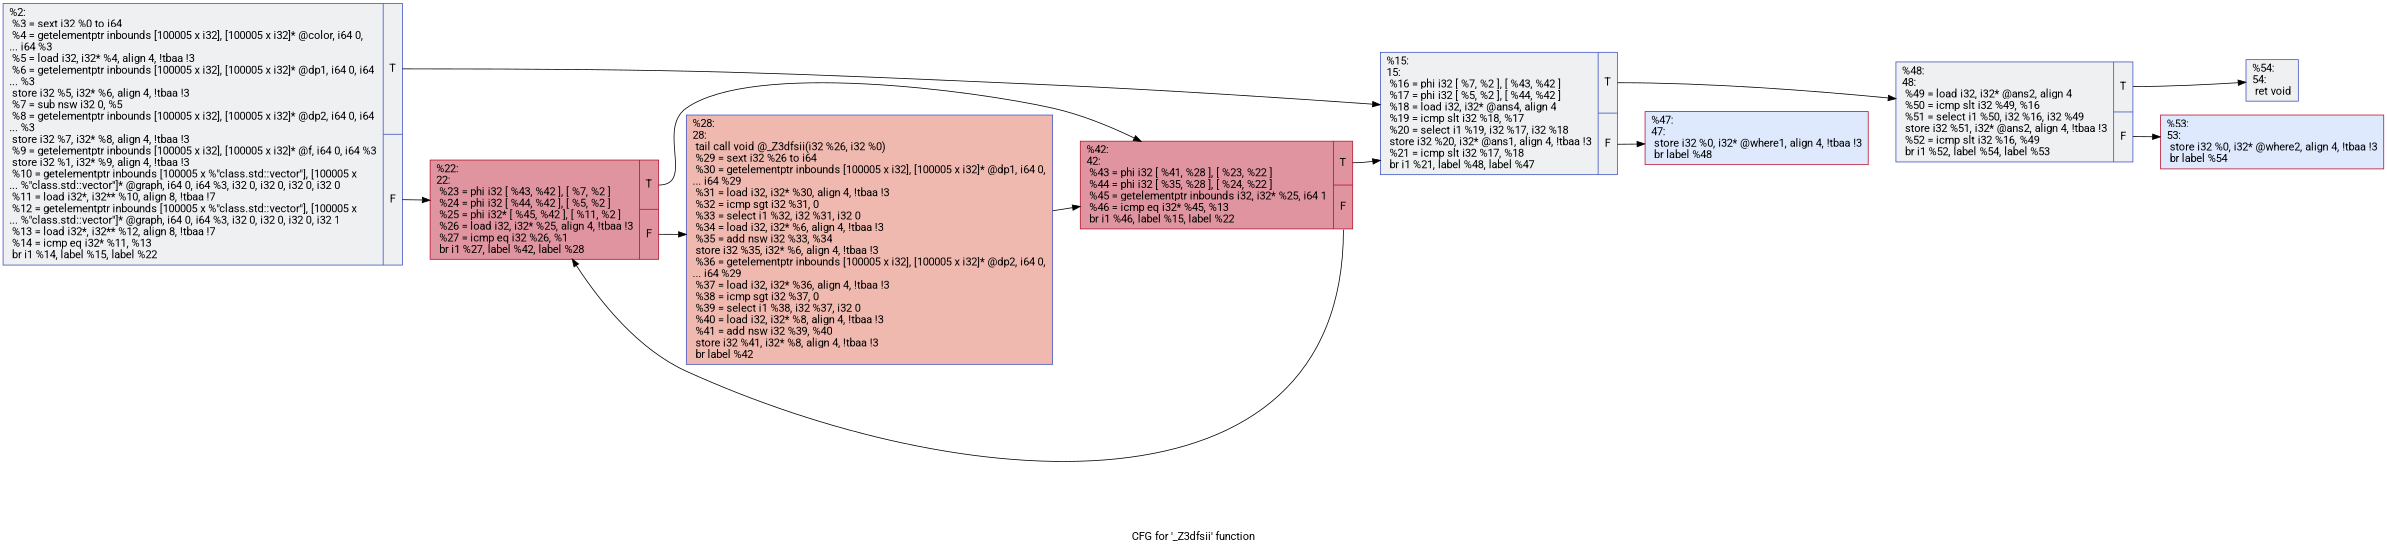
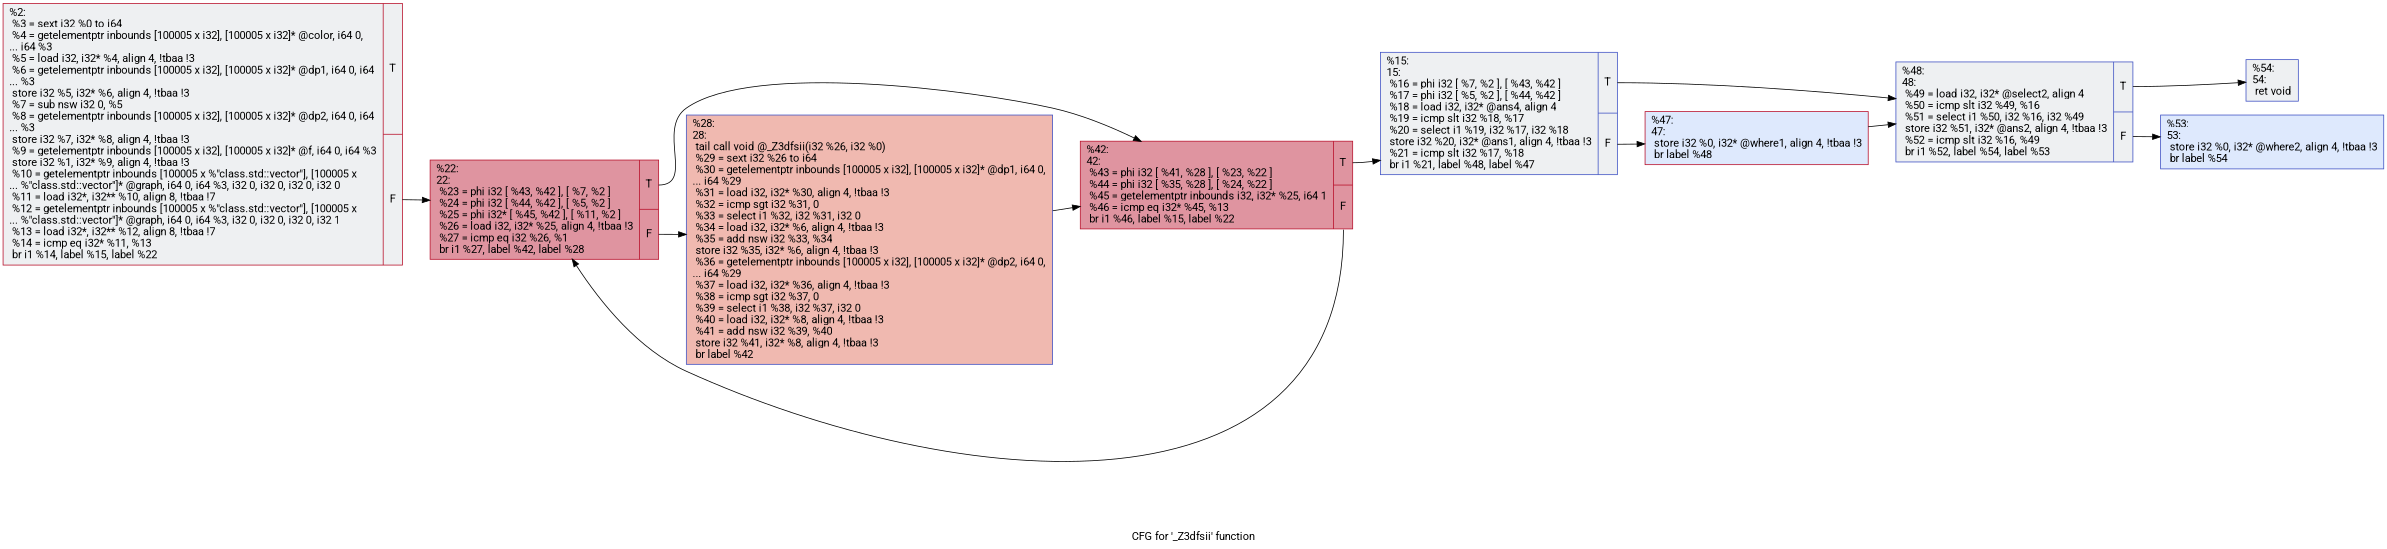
(888, 78) -> none
(1987, 94) -> (1993, 94)
none -> (1878, 126)
(203, 134) -> (203, 134)
(2272, 142) -> (2272, 142)
